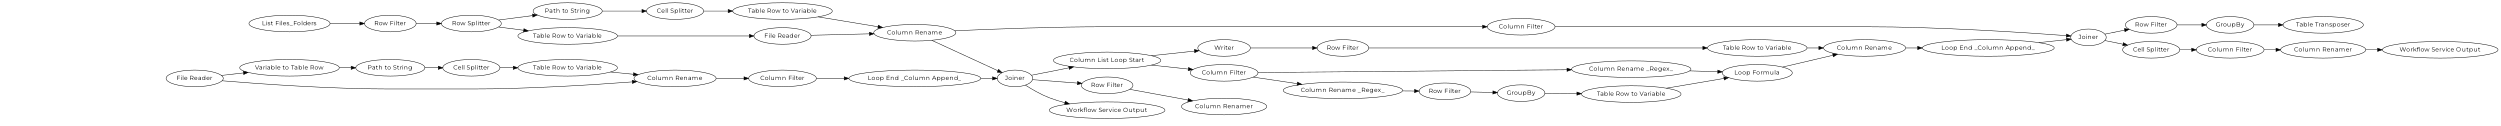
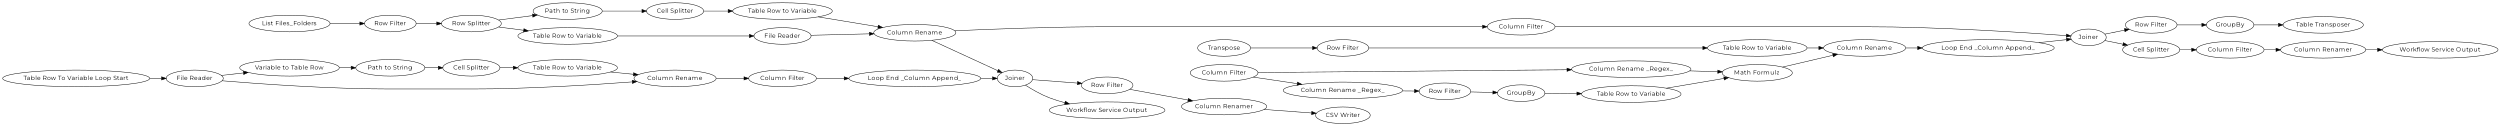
(1224, 48) -> (1224, 48)
(1107, 60) -> none
(1757, 73) -> (1757, 73)
none -> (76, 78)
none -> (1343, 115)
